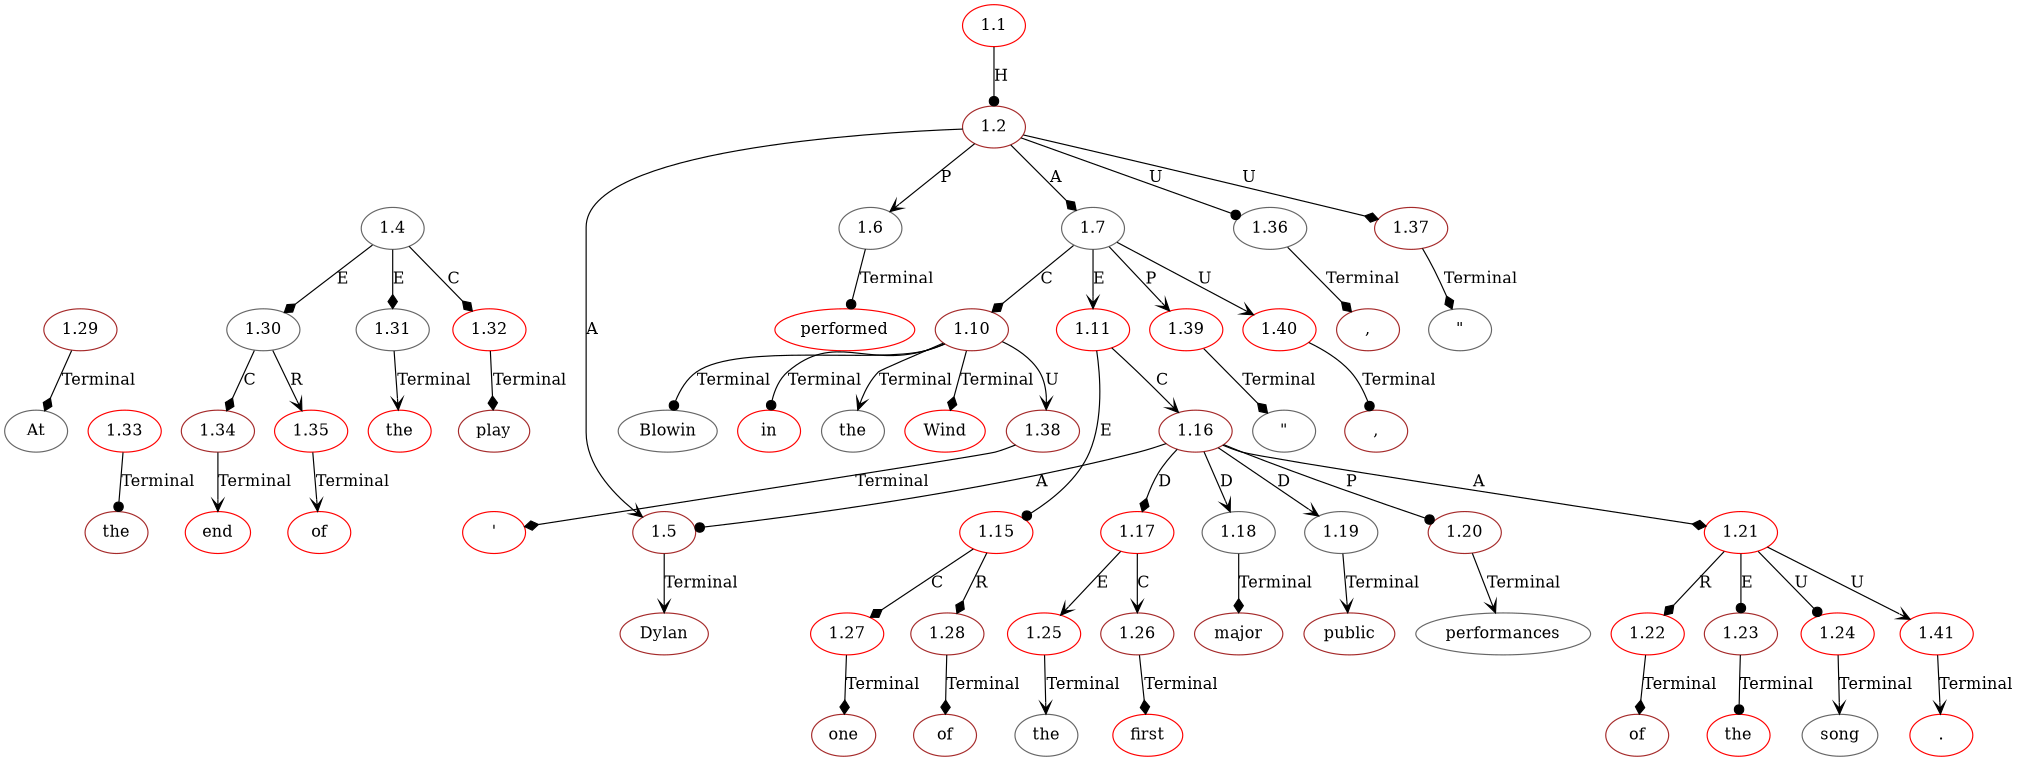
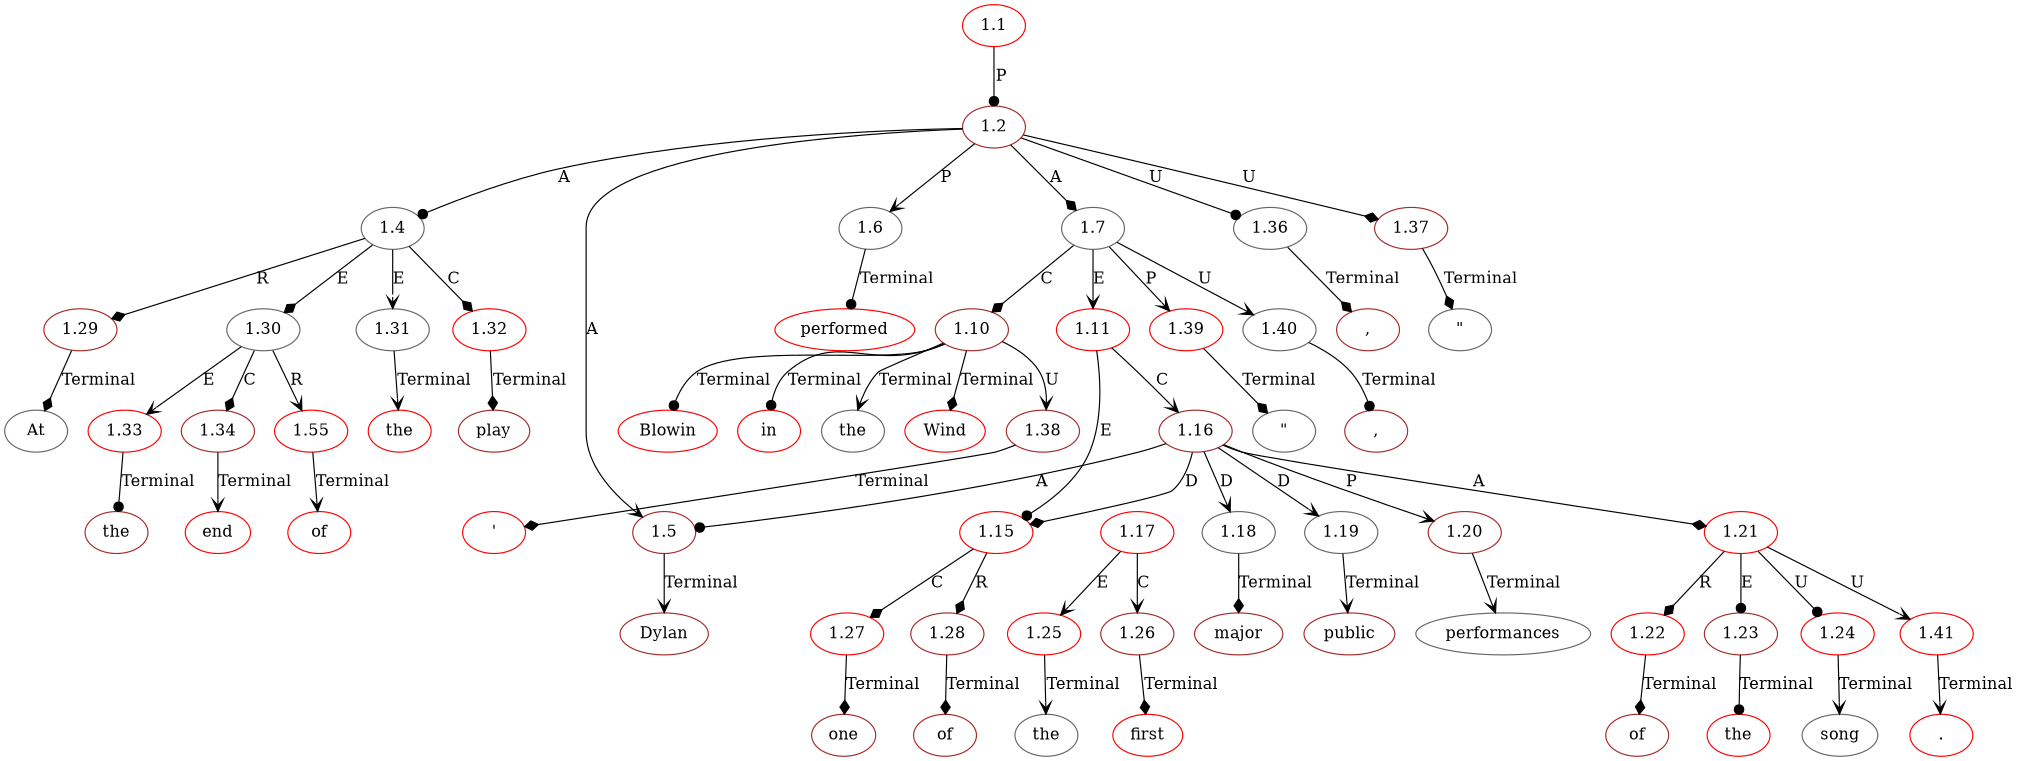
(1002, 76) -> (1002, 76)
none -> (691, 147)
(393, 272) -> (393, 272)
none -> (245, 276)
(1279, 330) -> (1279, 330)
none -> (199, 377)
(311, 431) -> (311, 431)
(668, 431) -> (668, 431)
(1159, 472) -> (1130, 502)
(1324, 483) -> (1324, 483)
